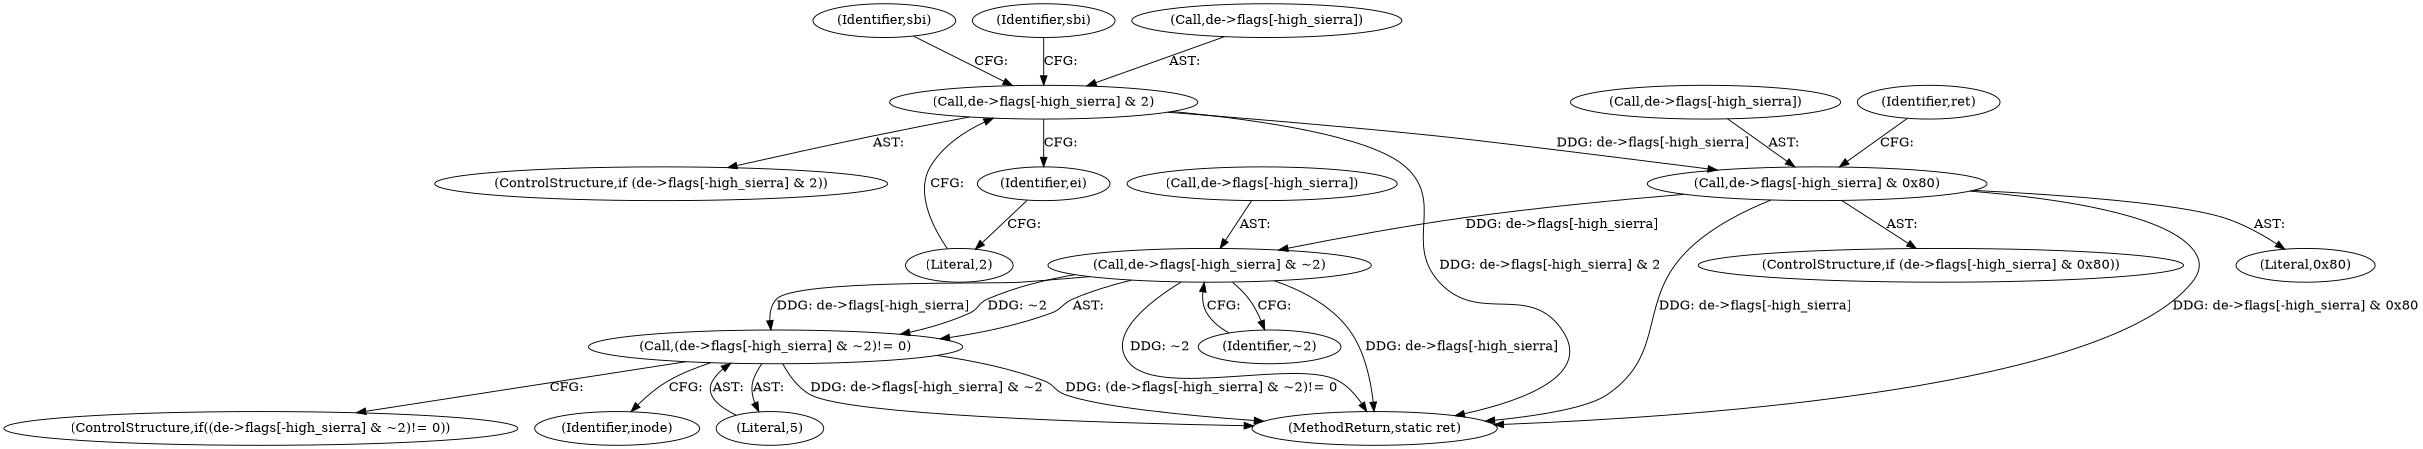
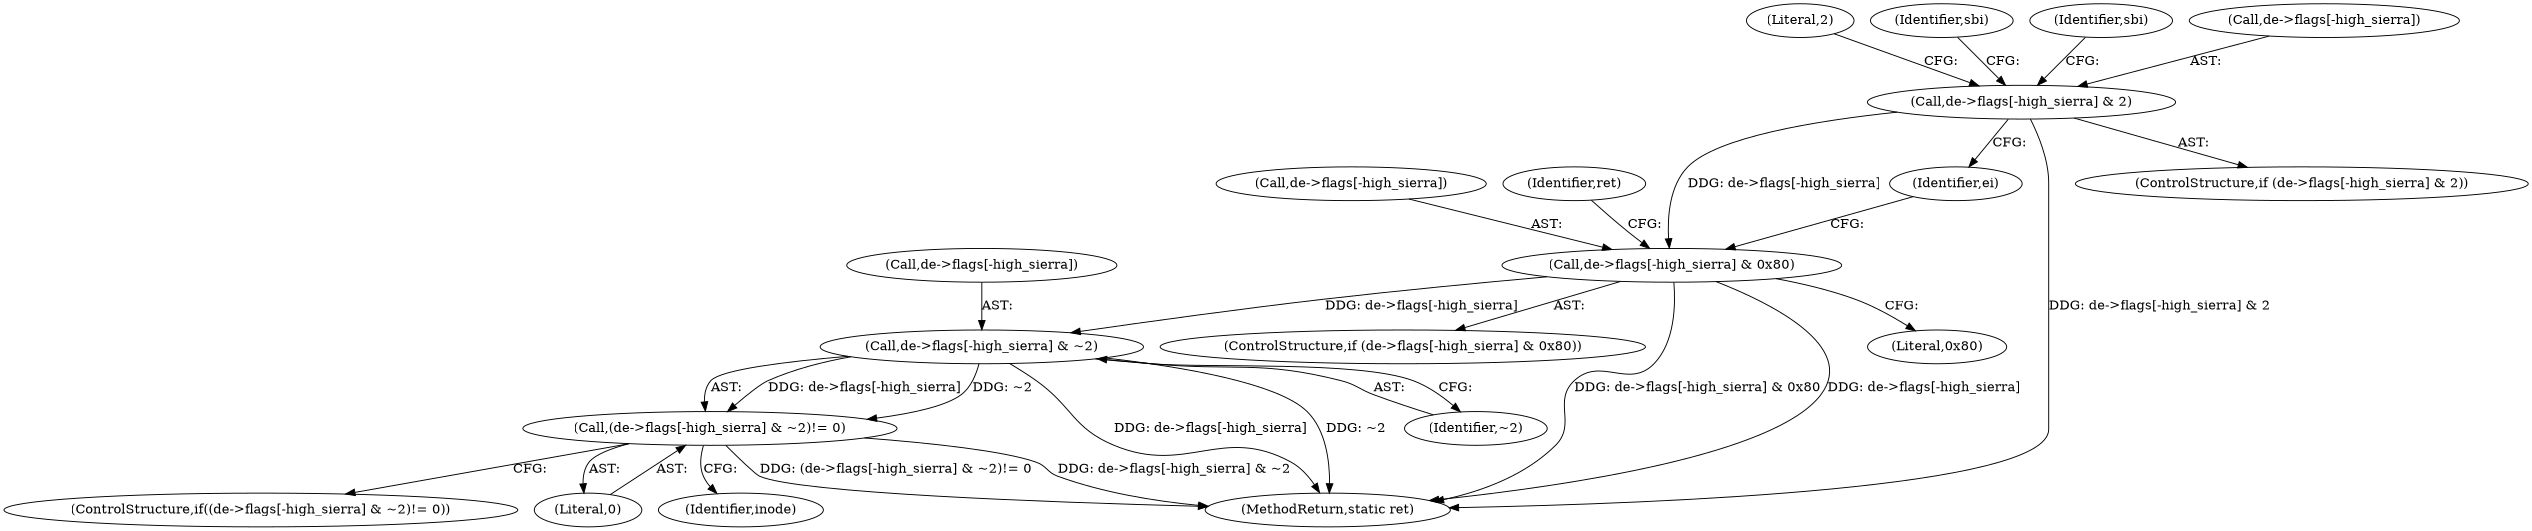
(1005, 222) -> (1824, 222)
(2272, 225) -> (1904, 306)
(1226, 306) -> (1392, 388)
(770, 428) -> (588, 510)
